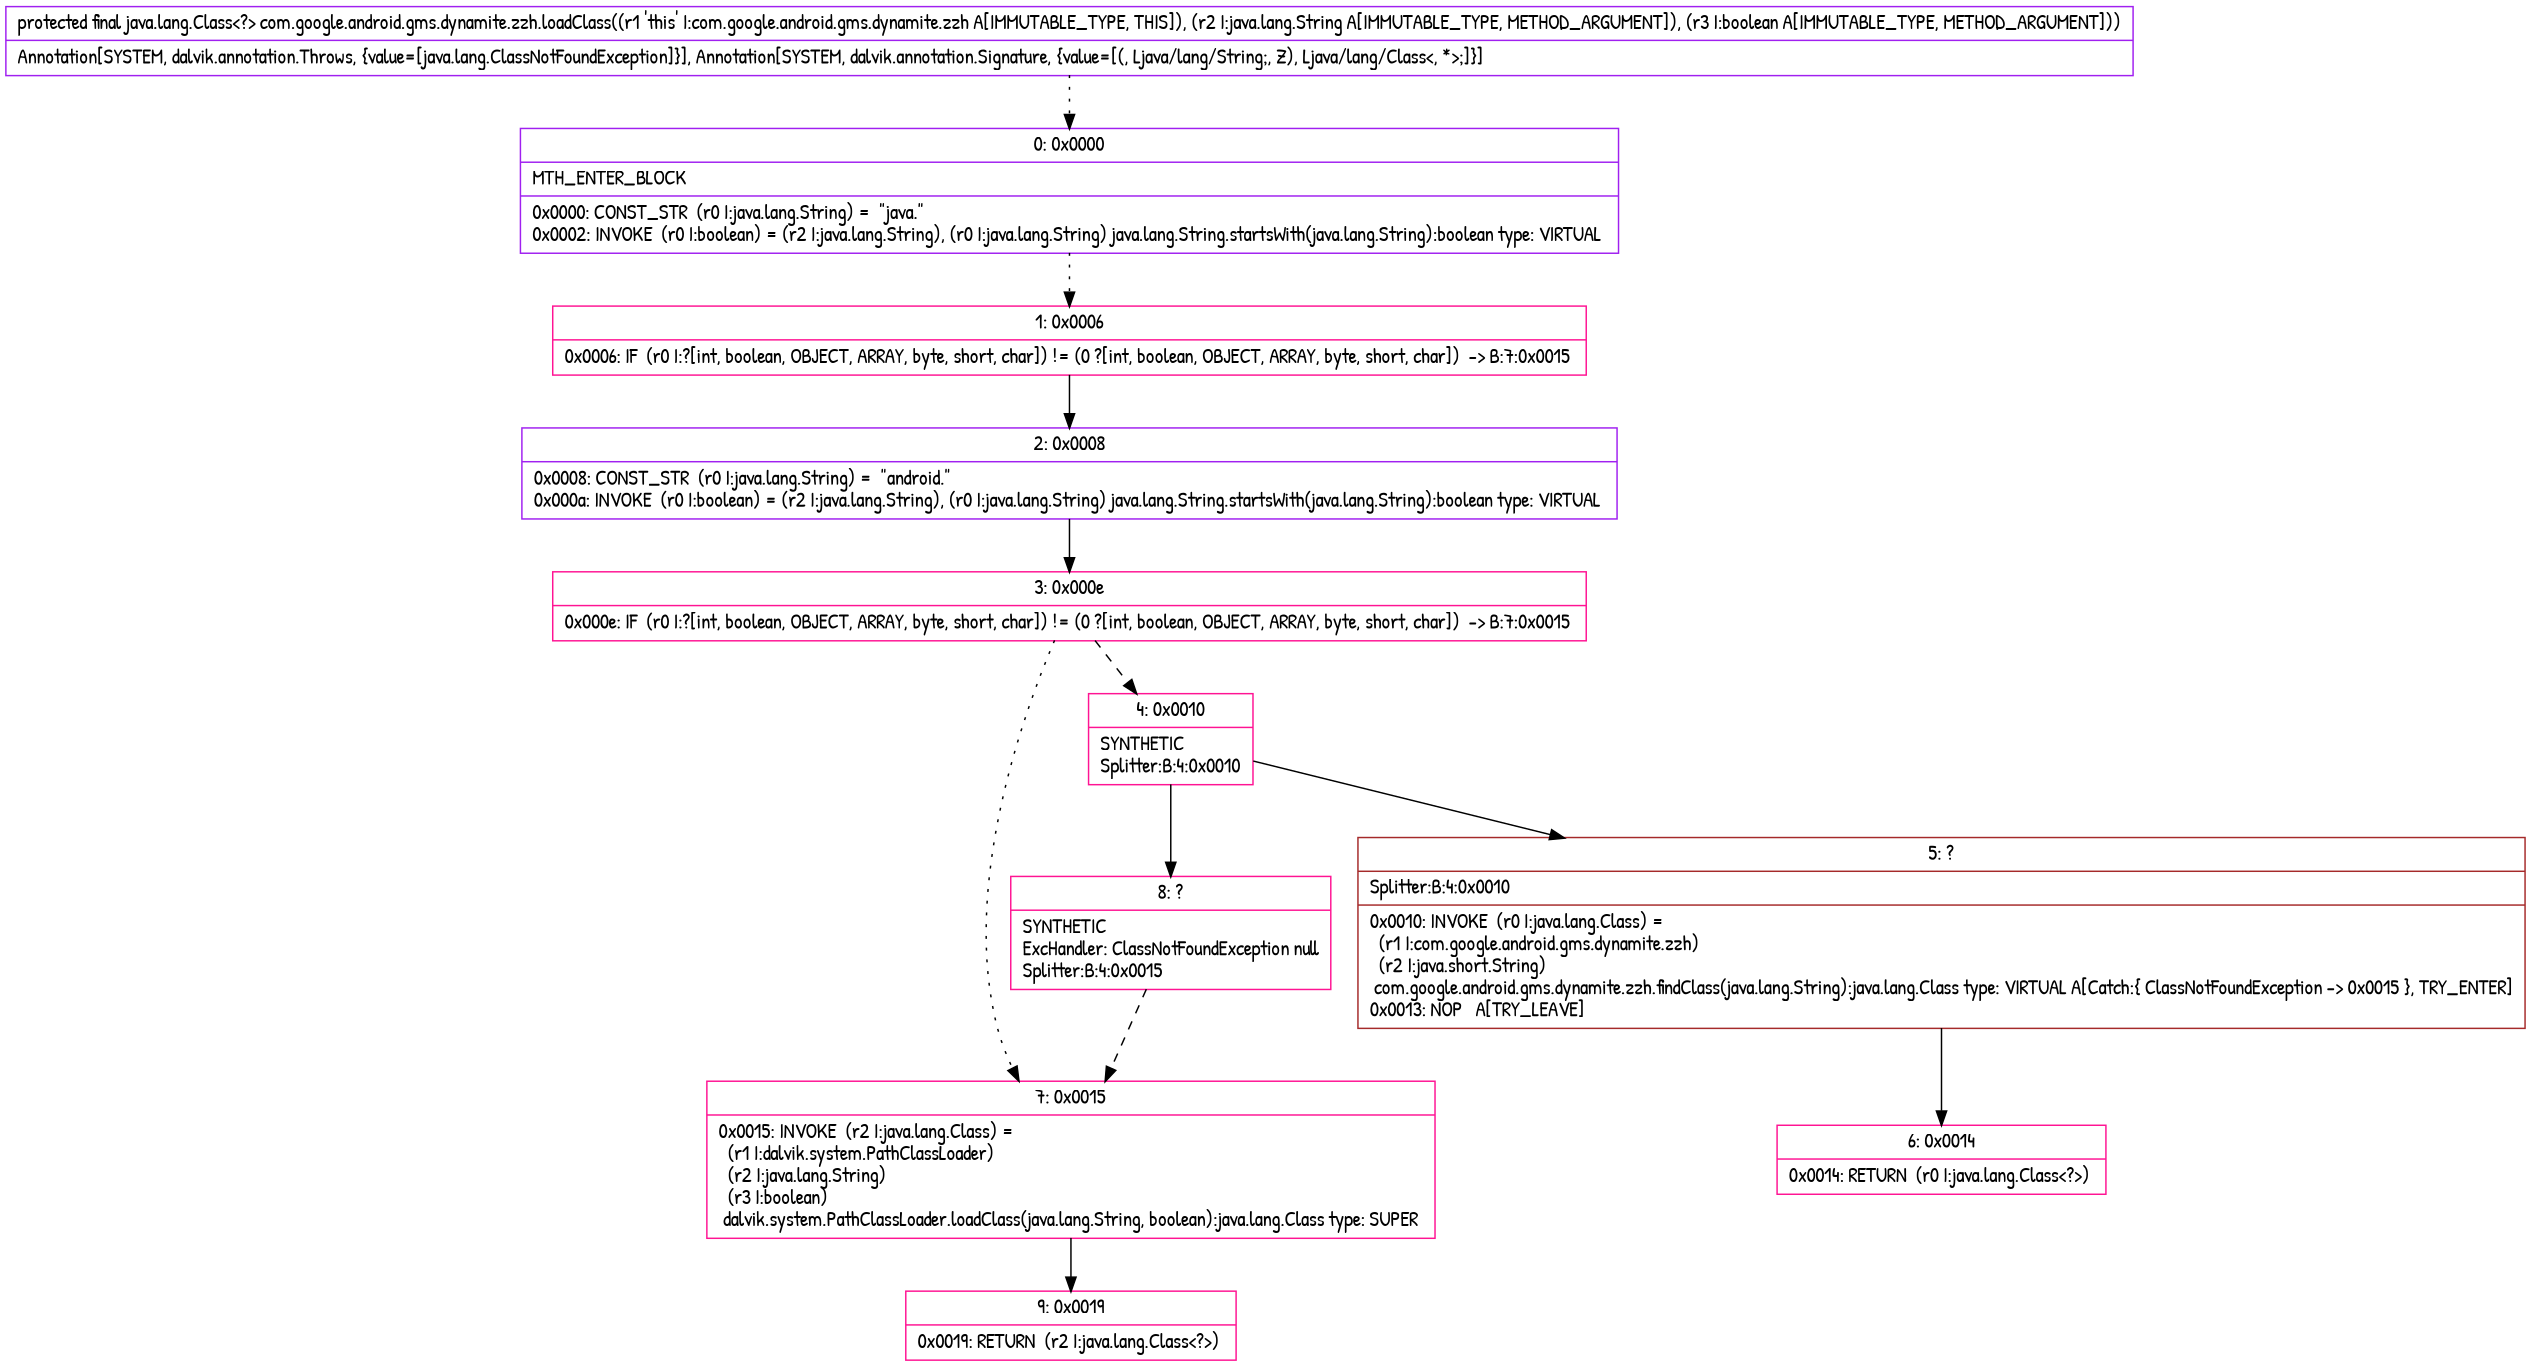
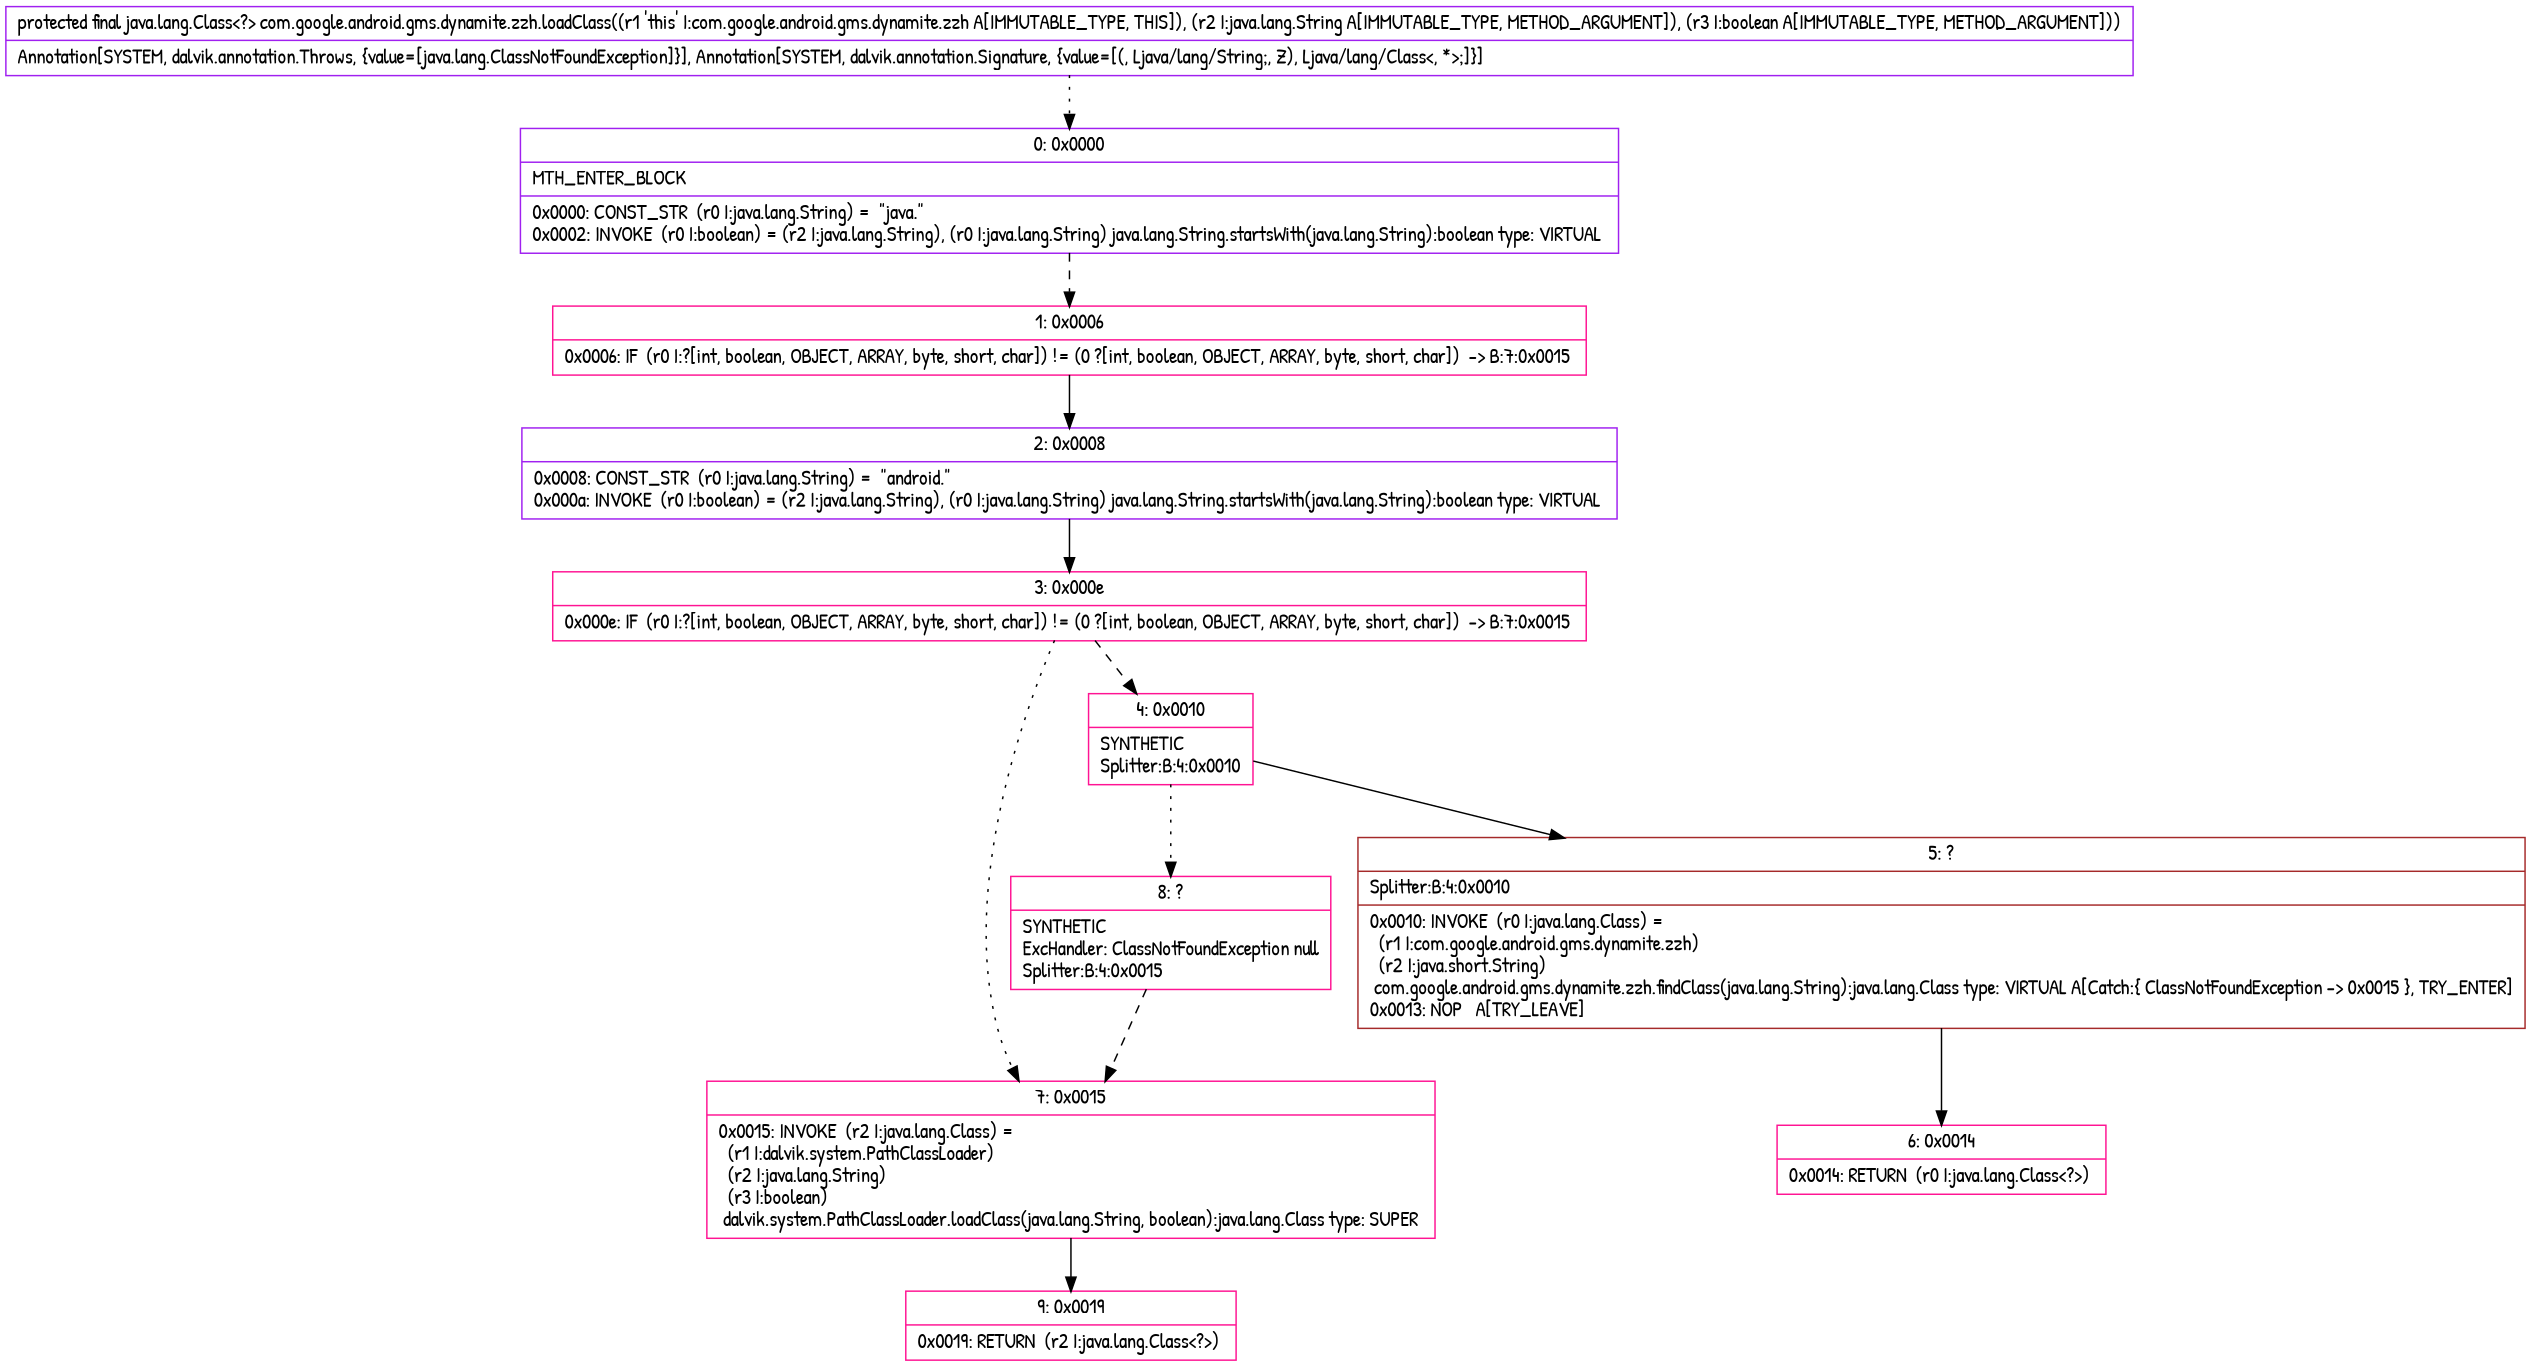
(1069, 272) -> (1069, 272)
(1171, 823) -> (1171, 823)
